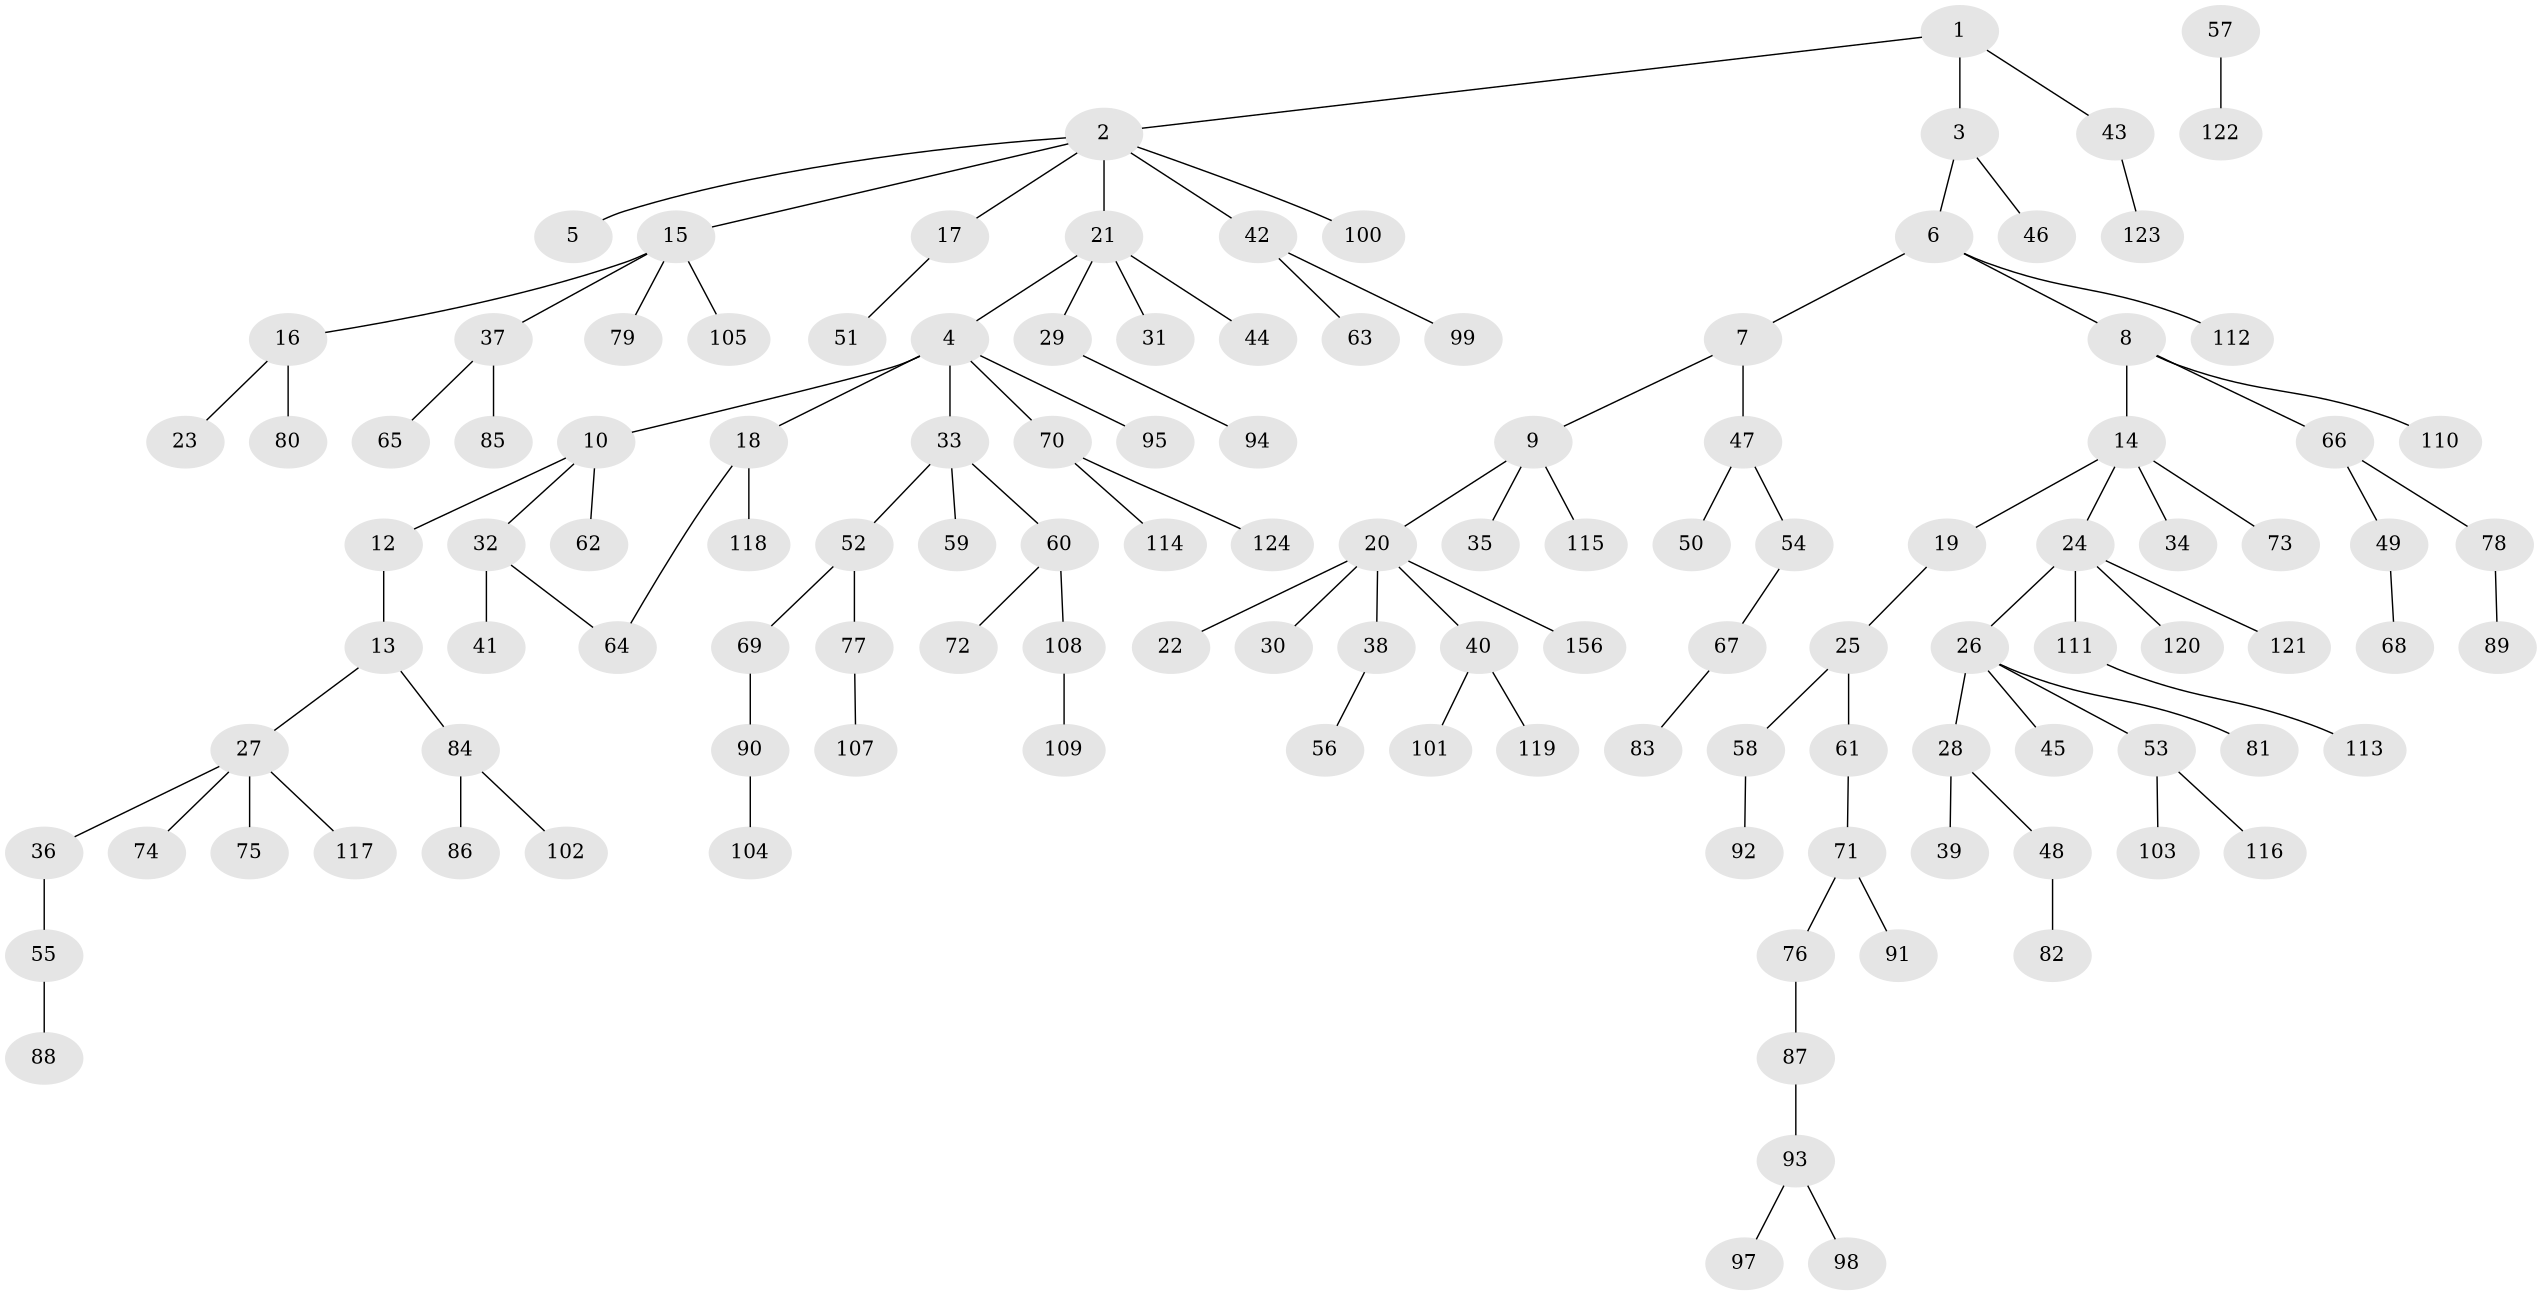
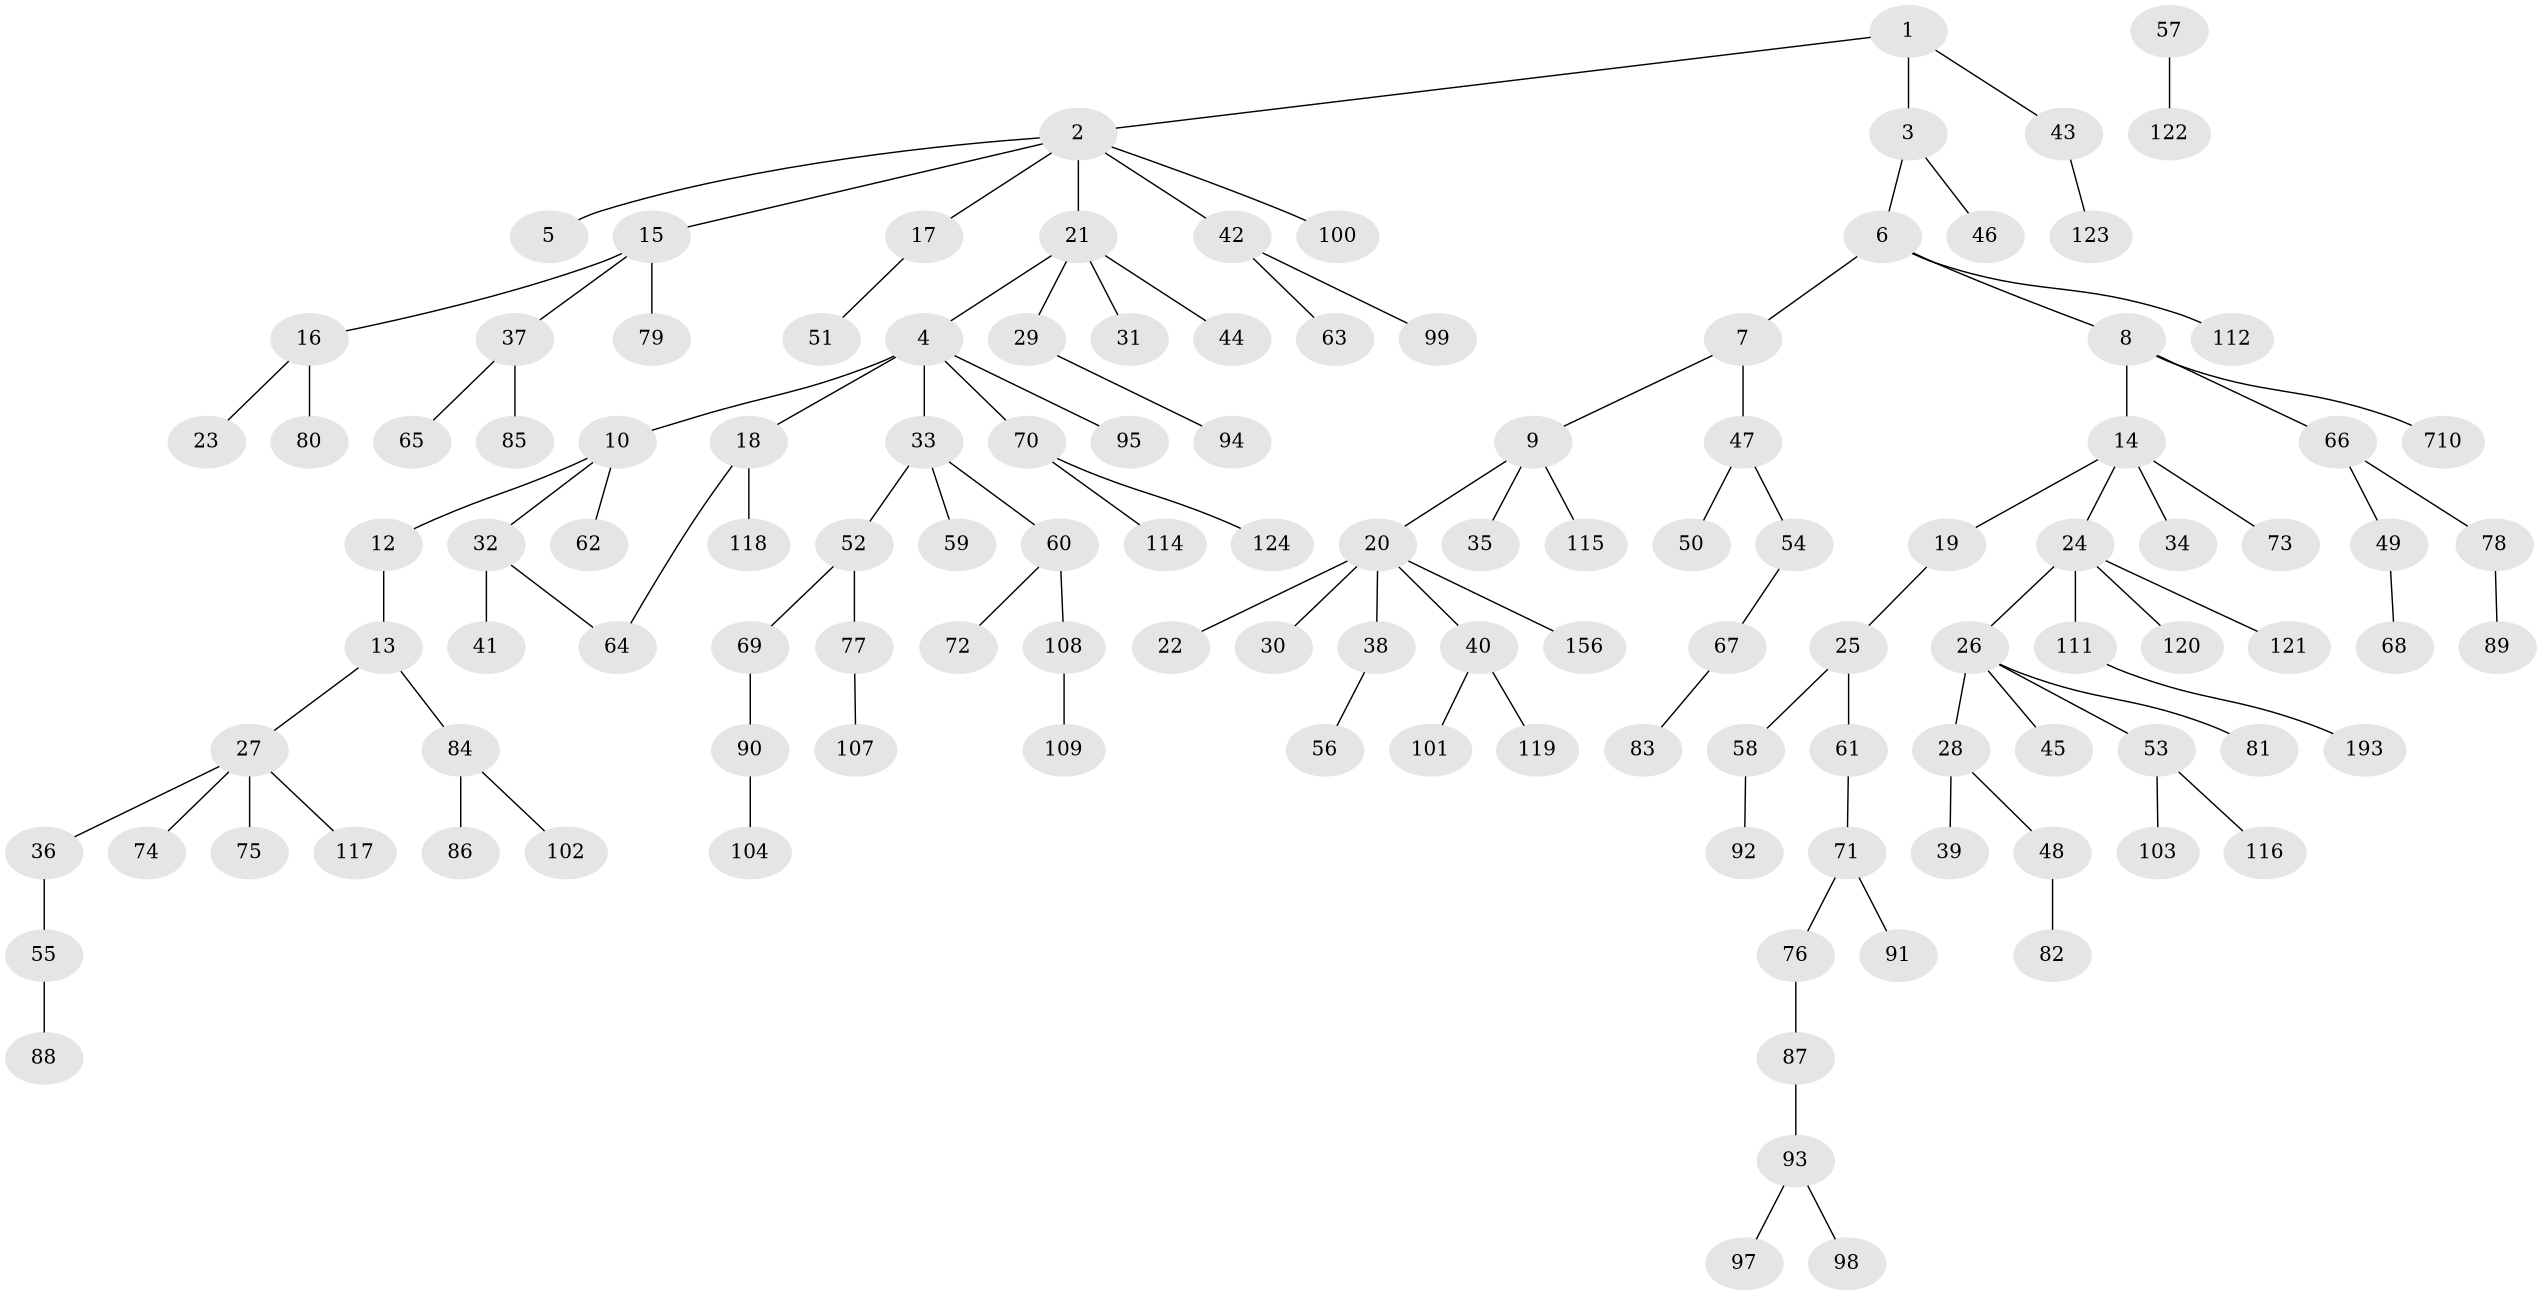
(729, 339) -> none
(2441, 442) -> (2443, 442)
(2365, 750) -> (2365, 750)
